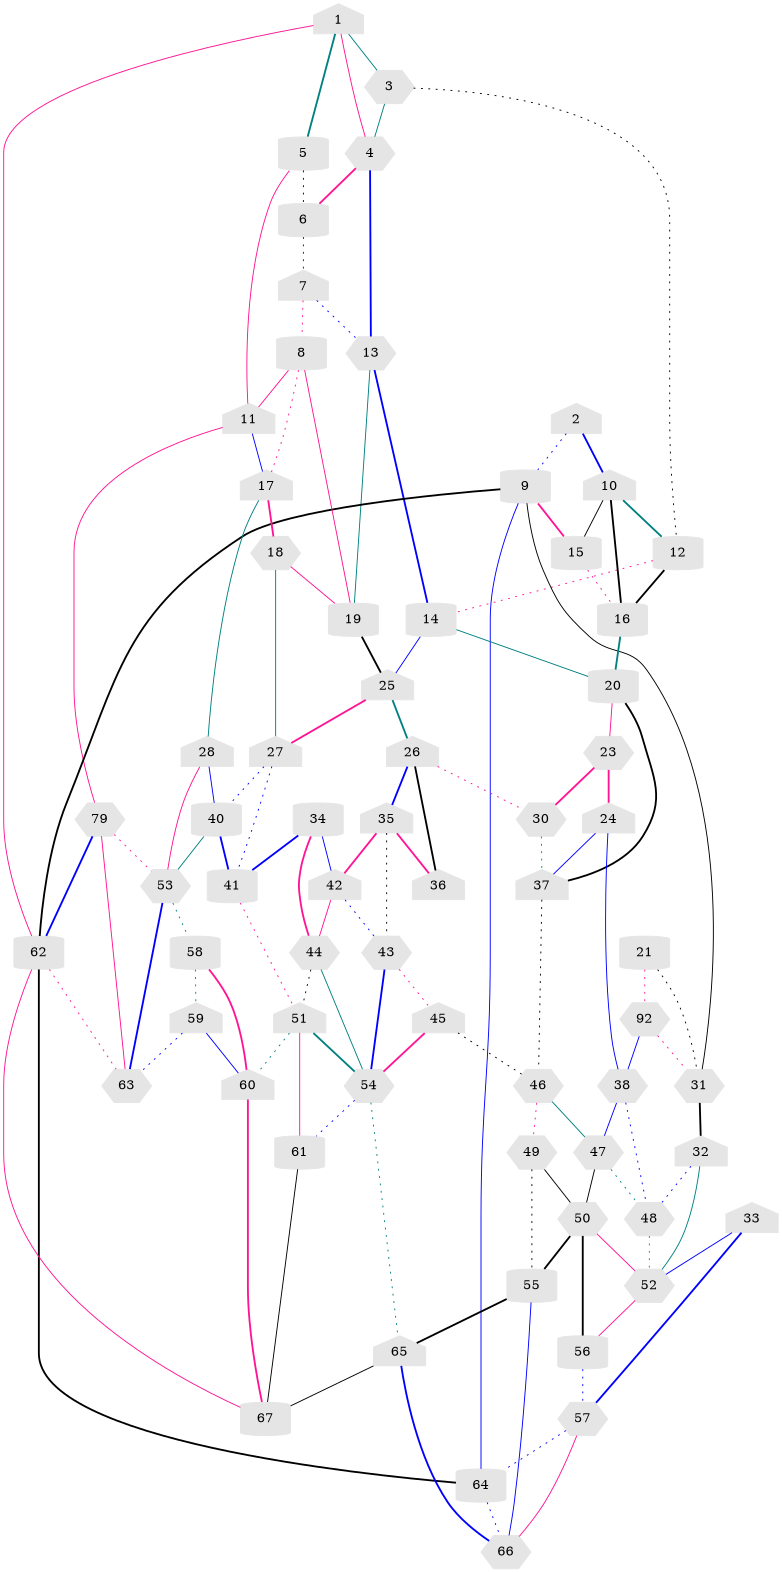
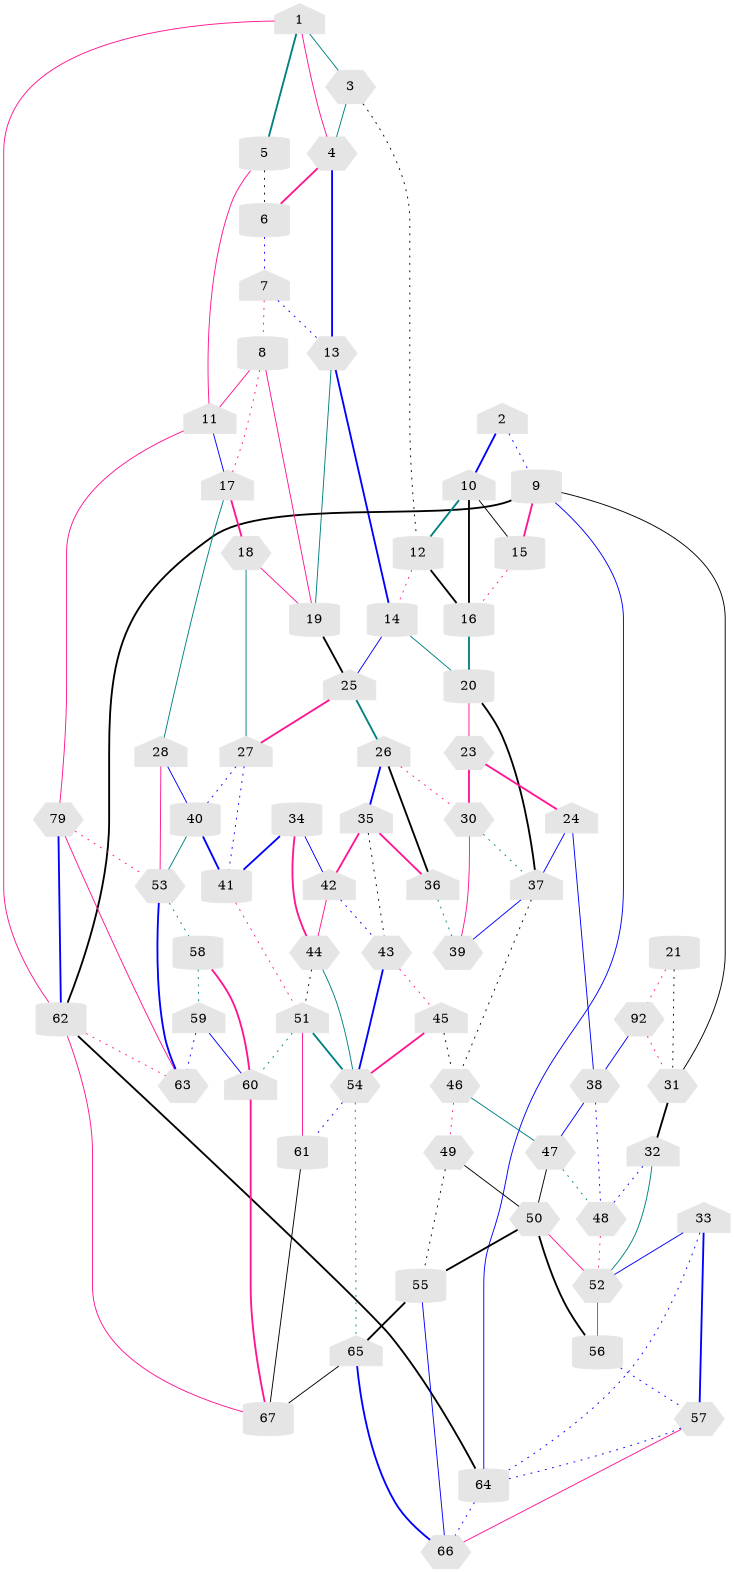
none -> (458, 953)
none -> (634, 1365)
